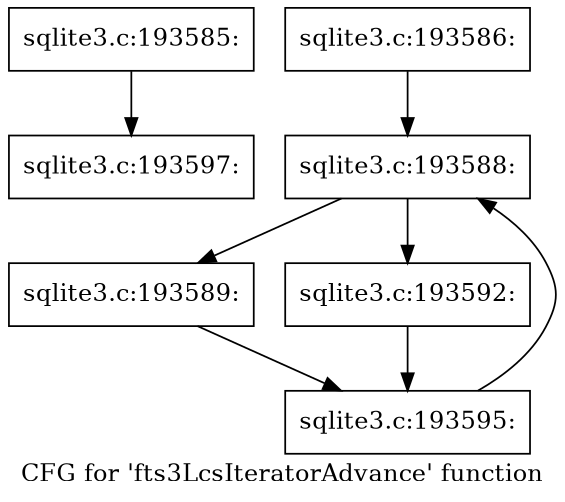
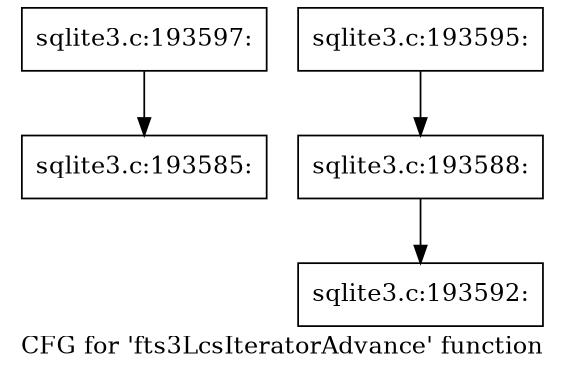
(408, 39) -> none
(131, 95) -> (144, 95)
(131, 295) -> none
(408, 350) -> none
